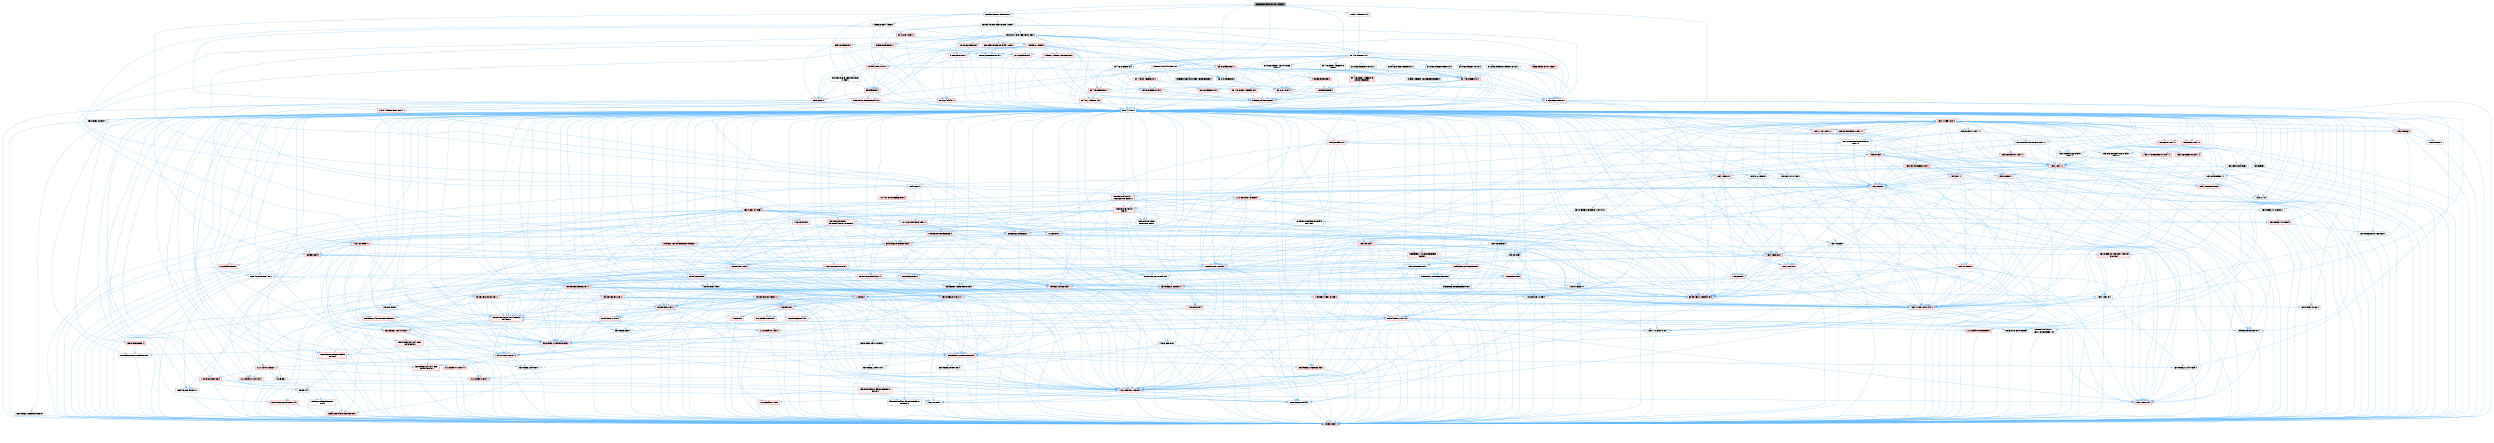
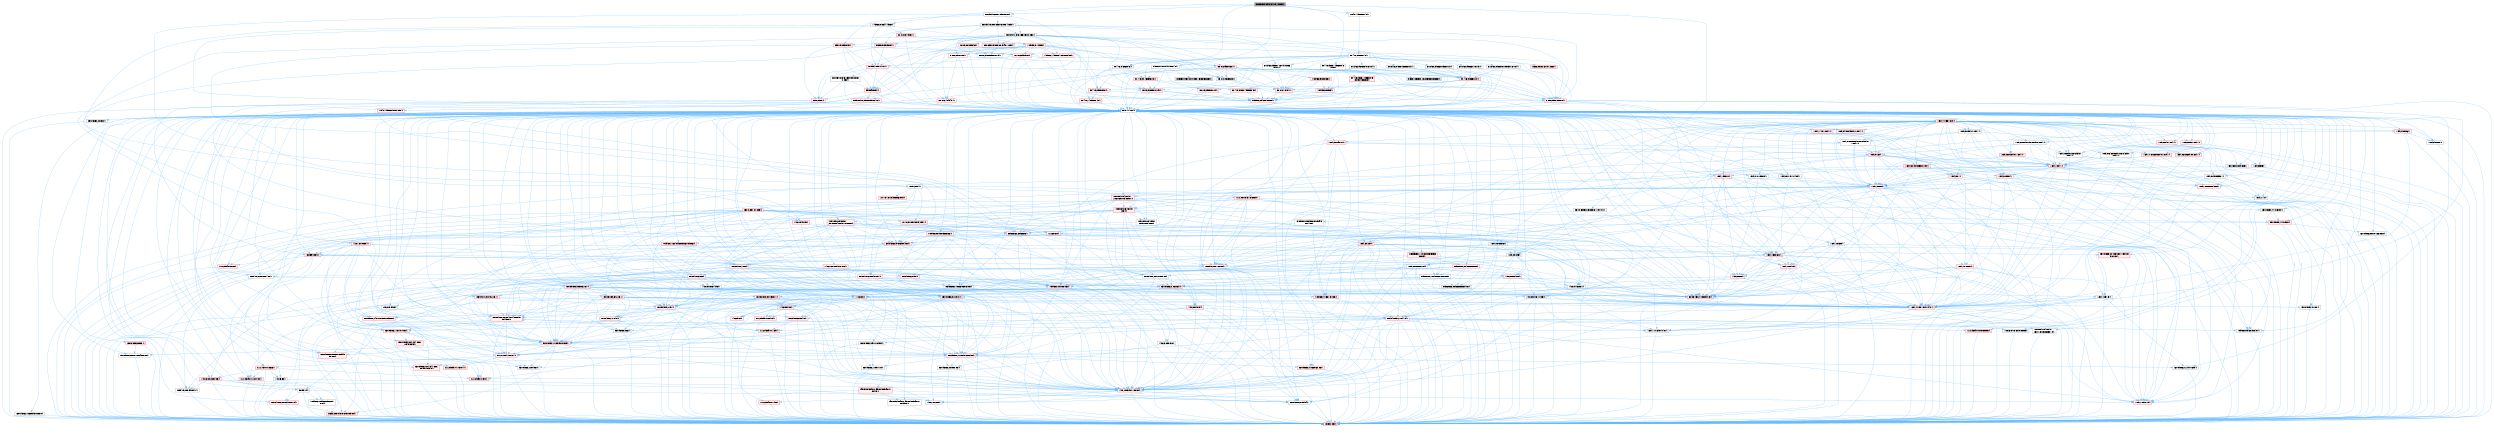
(887, 18) -> (911, 18)
(984, 35) -> (1150, 31)
(487, 297) -> (487, 297)
